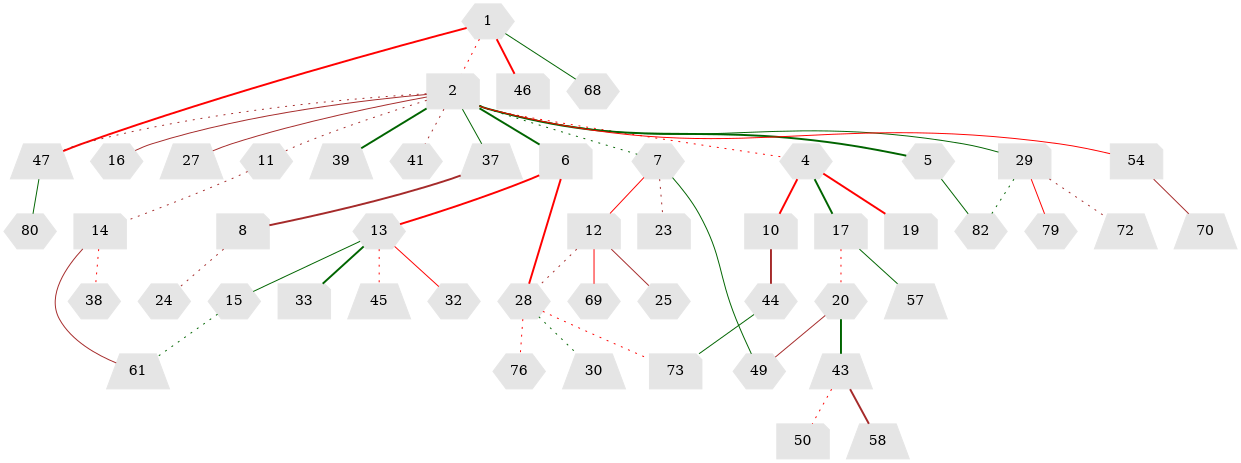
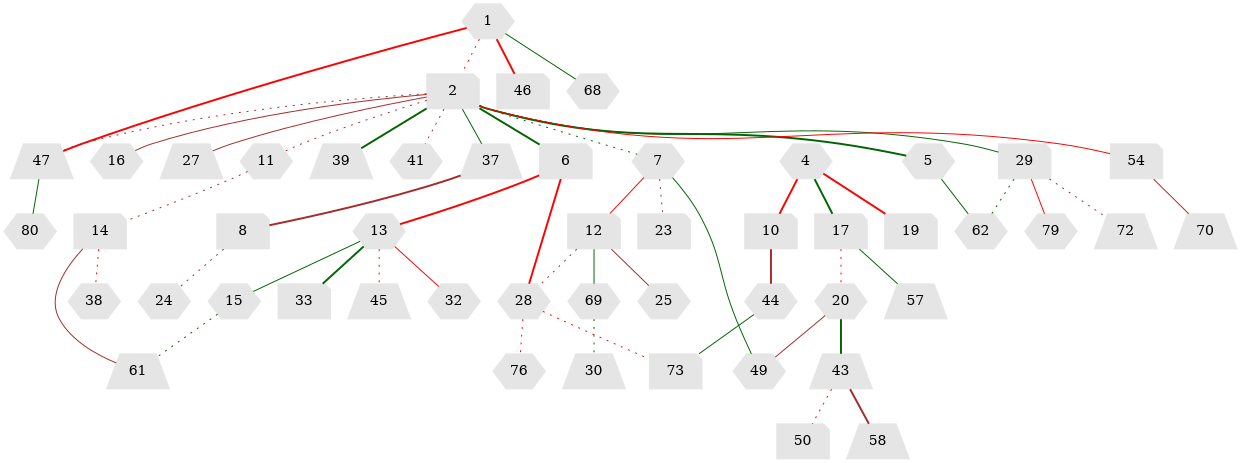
(699, 145) -> none
(981, 231) -> (981, 231)
(594, 266) -> (594, 266)
(558, 335) -> (594, 342)
